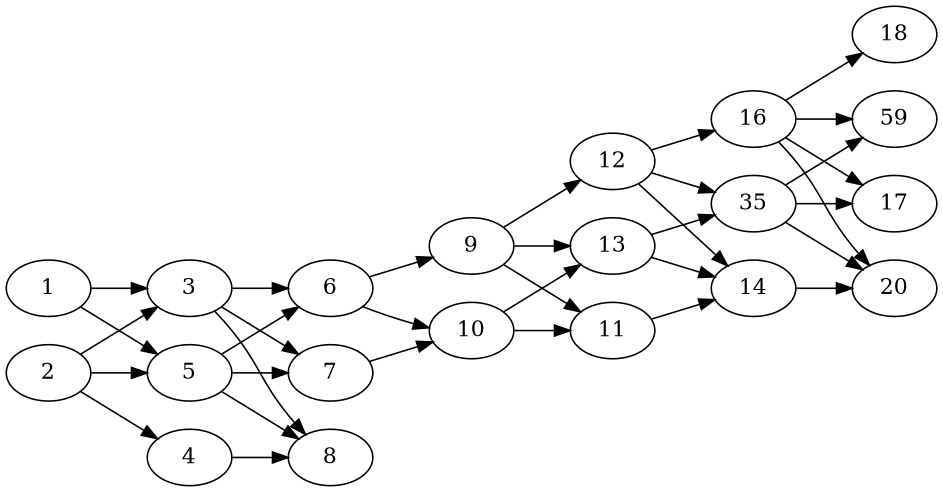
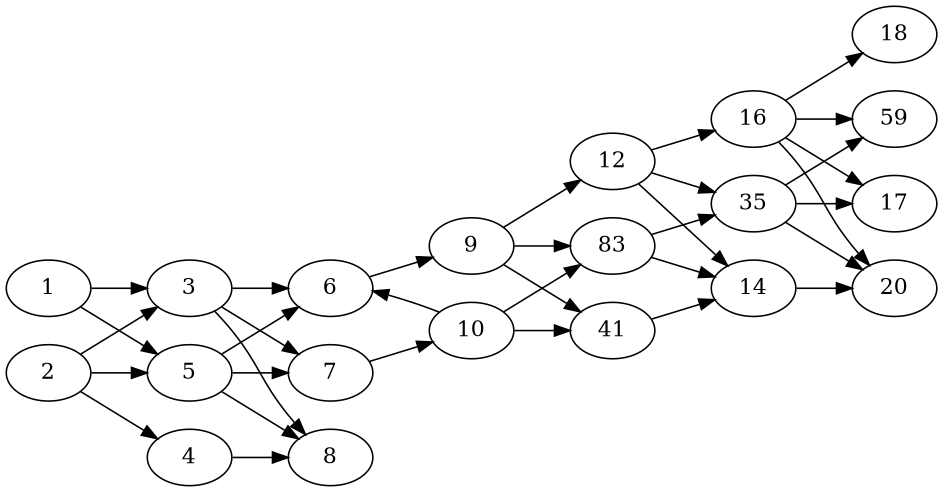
(613, 246) -> (613, 246)
(388, 316) -> (414, 303)
(613, 331) -> (613, 331)
